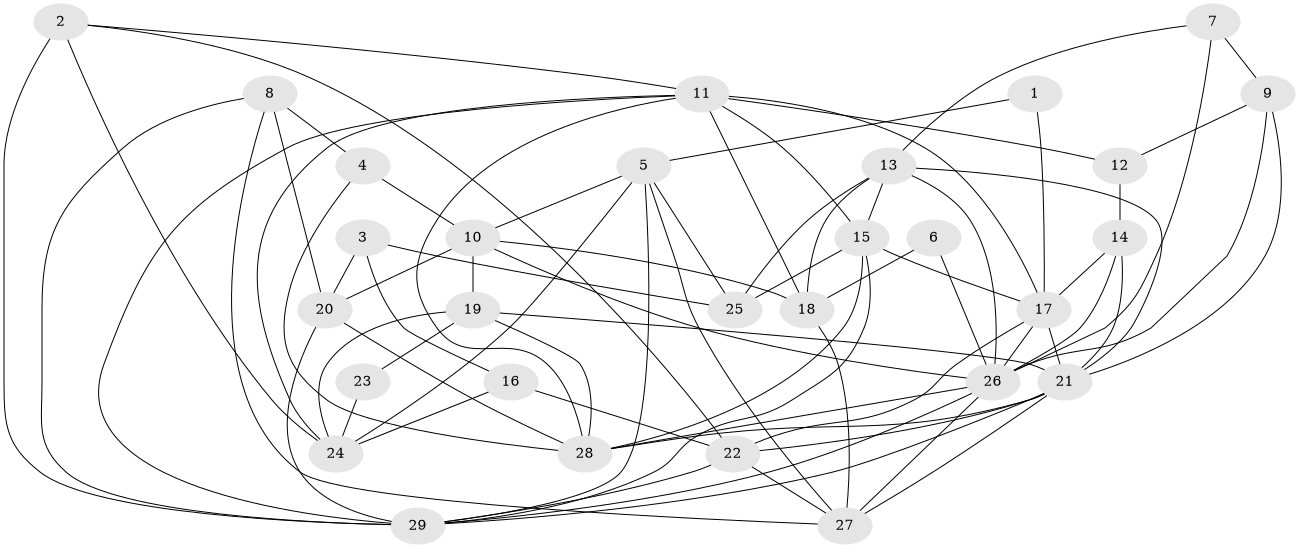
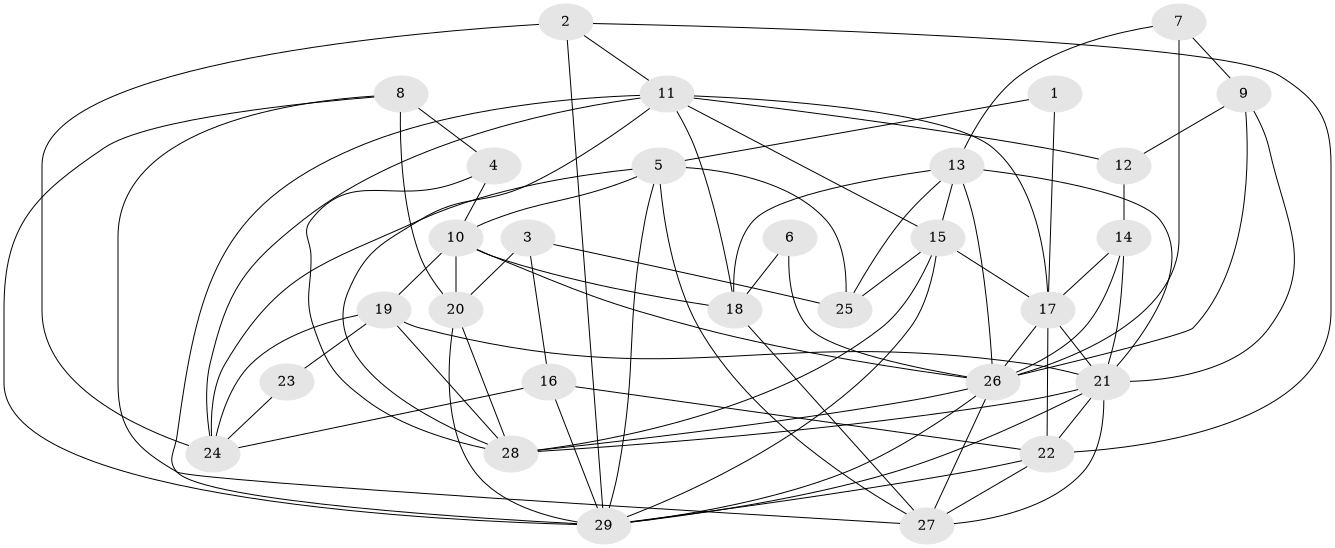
none -> (577, 457)
